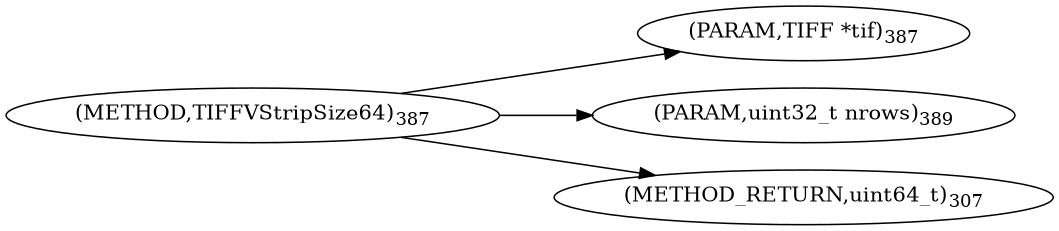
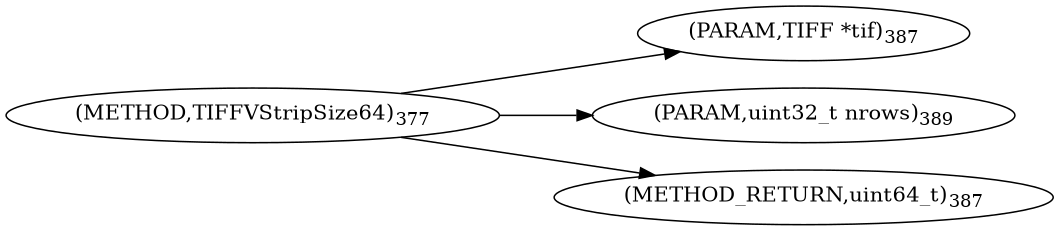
(413, 113) -> (413, 113)
(966, 195) -> (966, 195)
